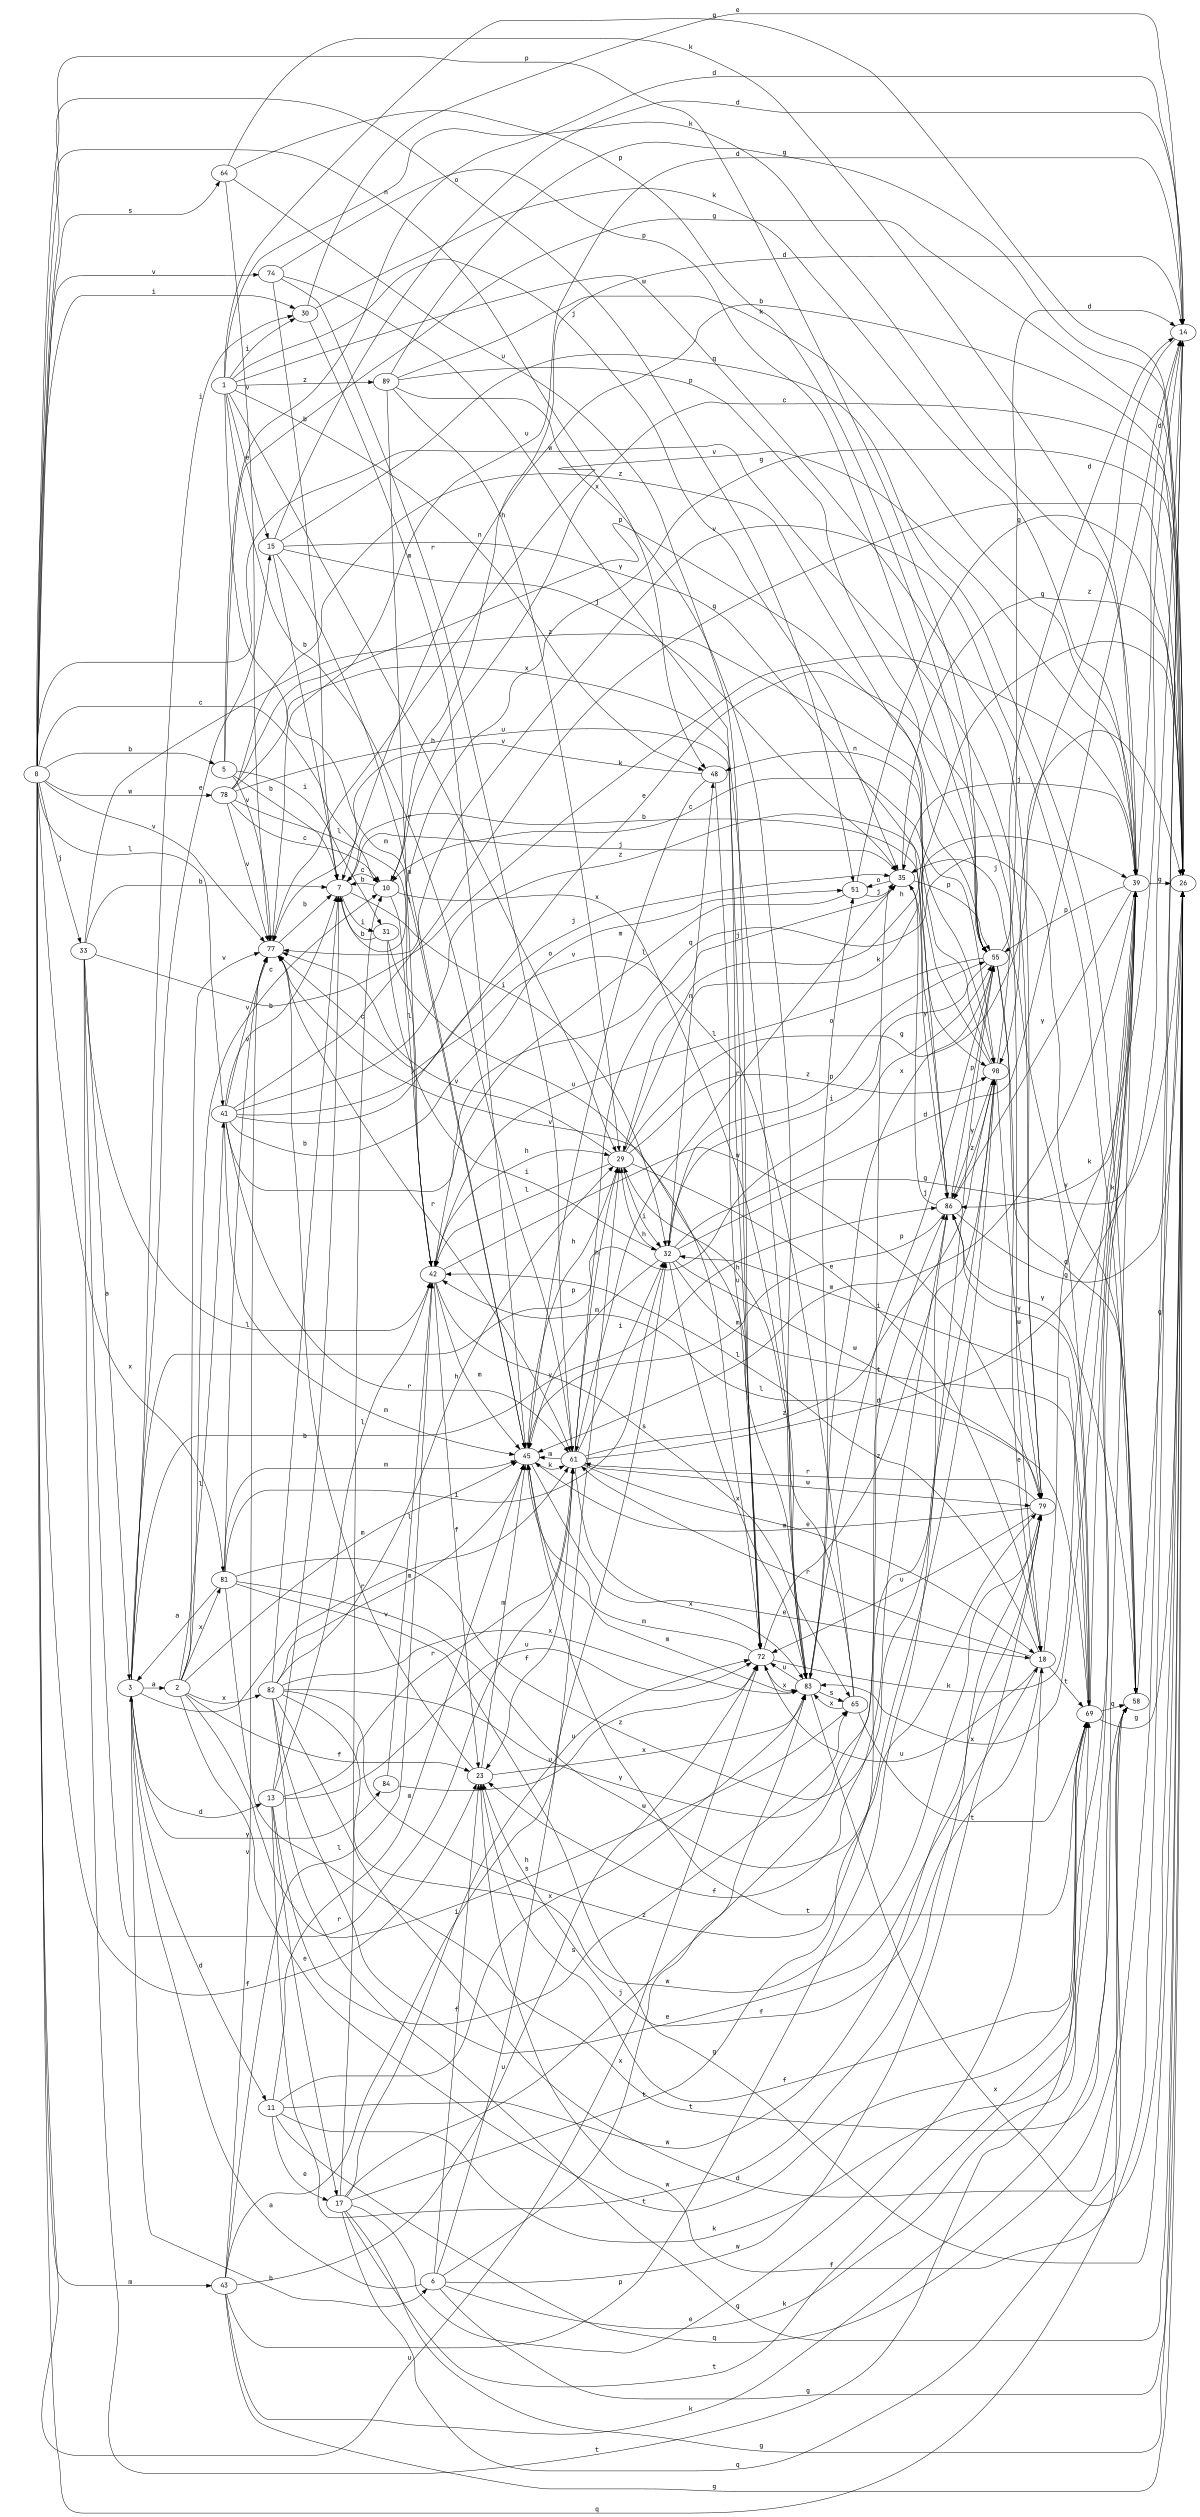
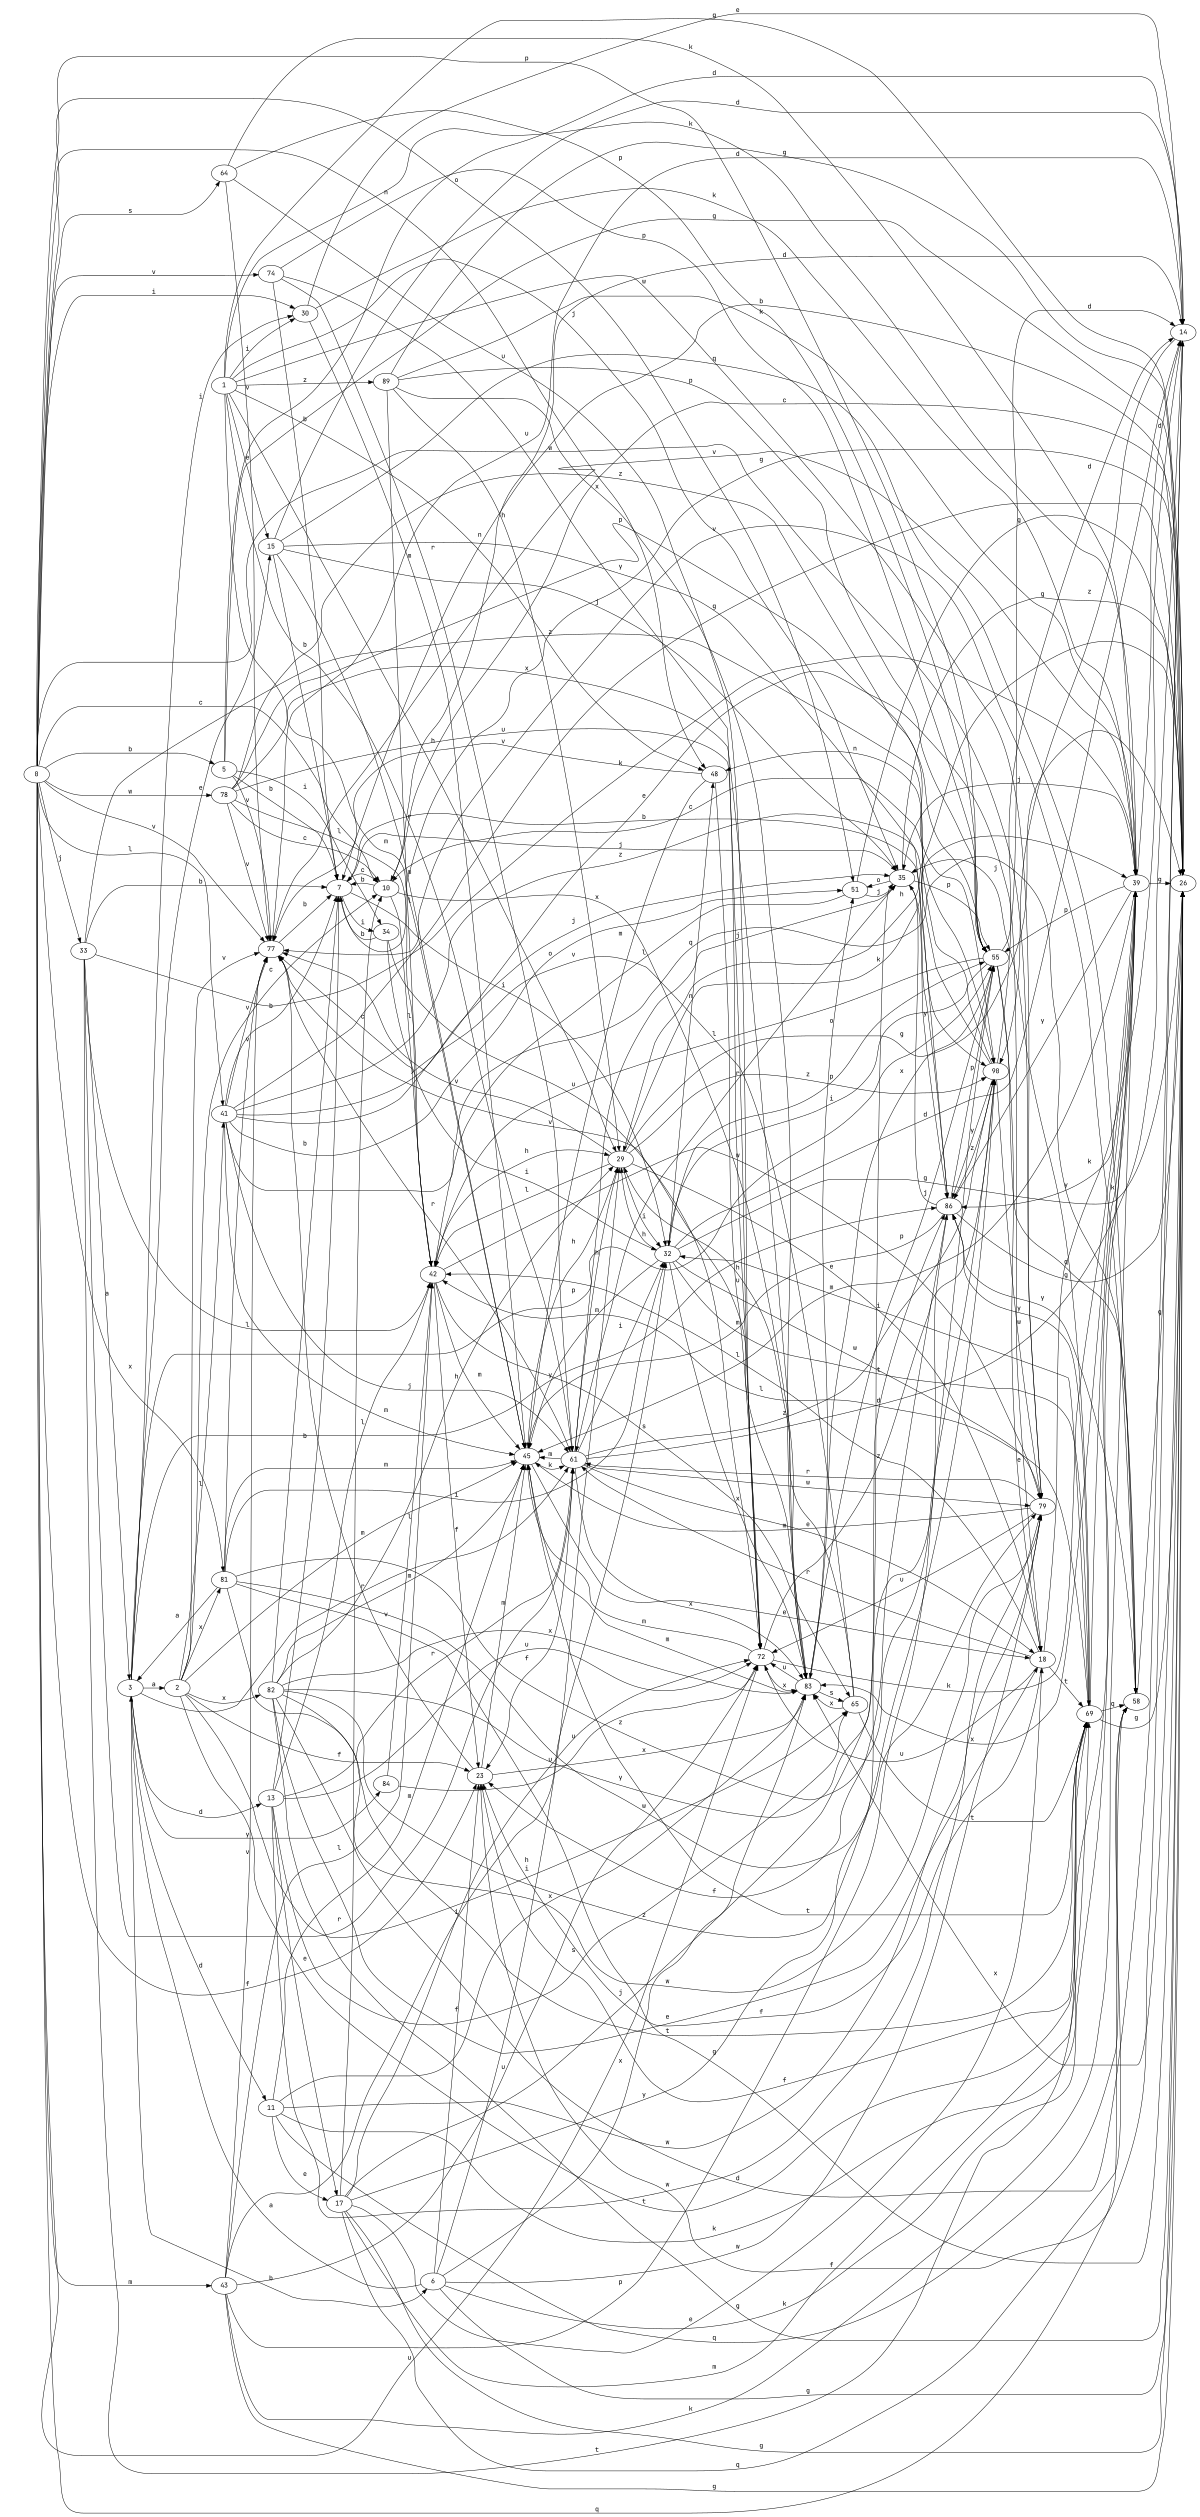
(386, 932) -> (386, 932)
(410, 1387) -> (410, 1387)
(1162, 1861) -> (1164, 1738)
(527, 1869) -> (527, 1869)
(644, 2095) -> (644, 2095)
(712, 2113) -> (649, 2034)
(714, 2367) -> (714, 2367)
